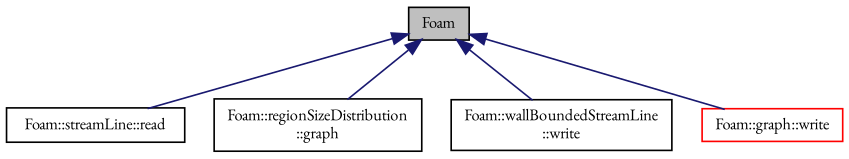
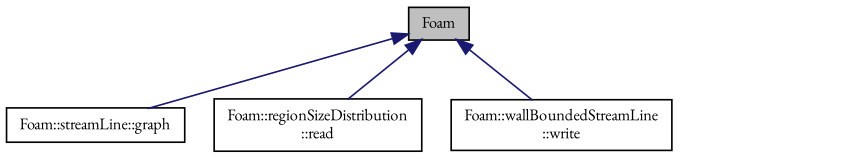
(96, 125) -> (96, 125)
(318, 125) -> (318, 125)
(772, 125) -> none
